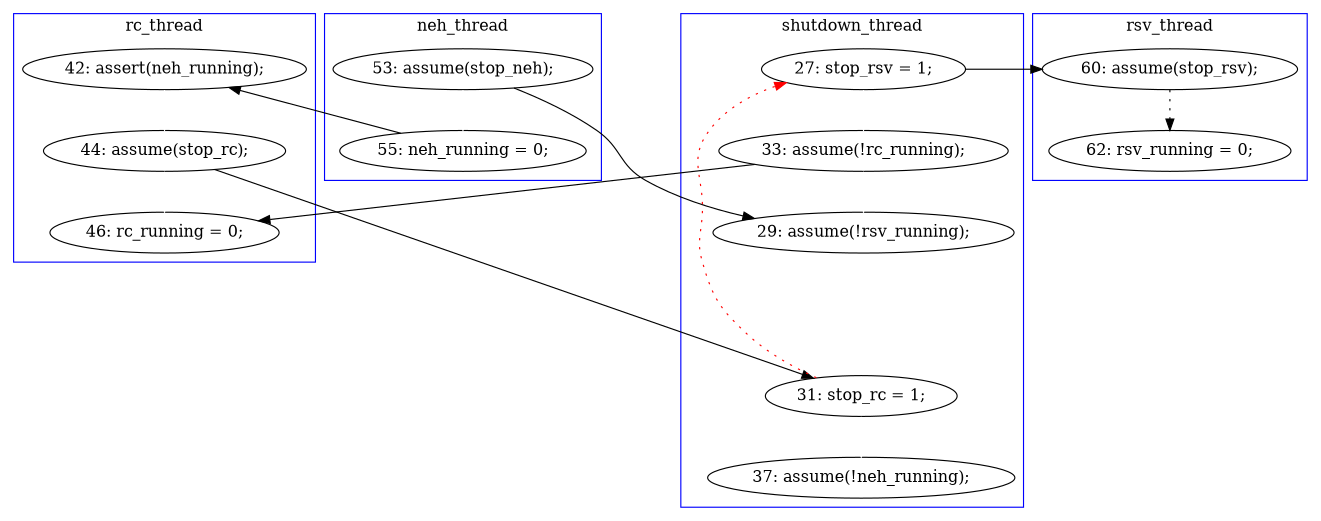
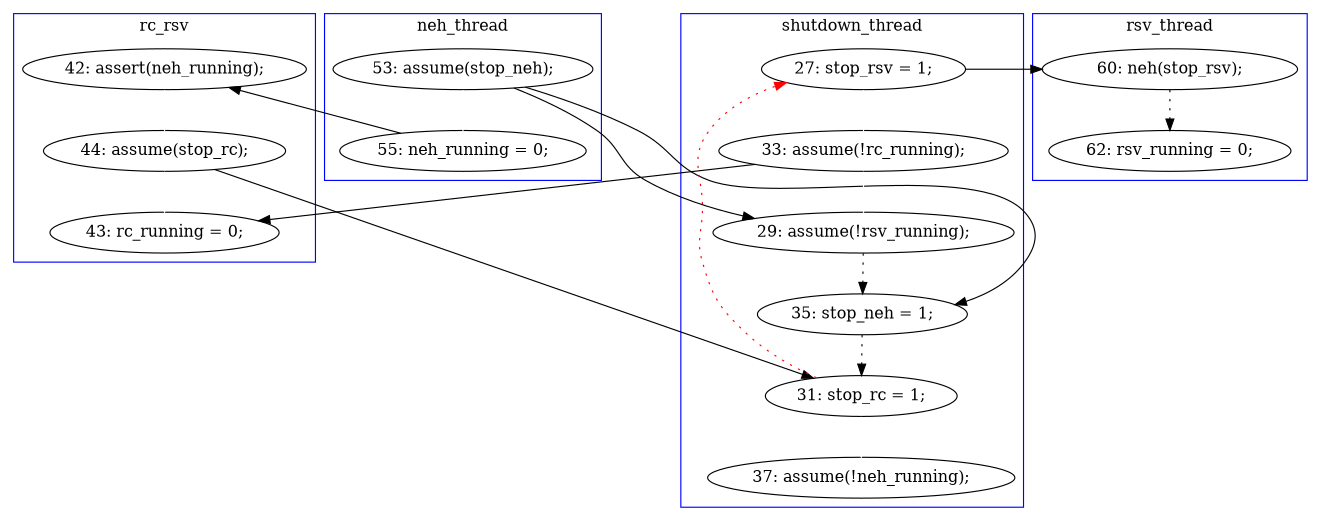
(165, 27) -> (165, 27)
(1170, 69) -> (1170, 69)
(165, 233) -> (165, 233)
none -> (862, 314)
